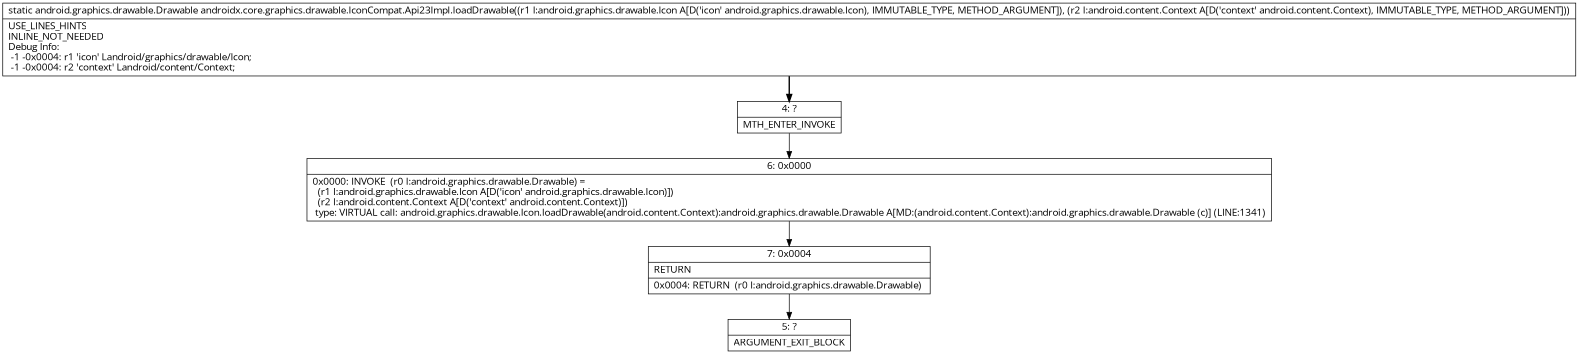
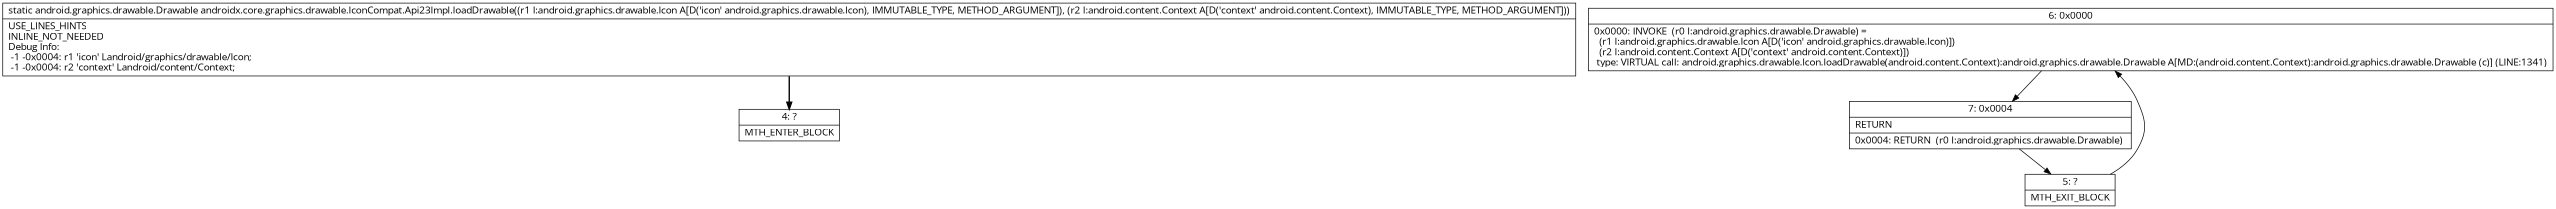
(789, 125) -> (789, 133)
(789, 142) -> (2144, 129)
(789, 343) -> (2070, 198)
